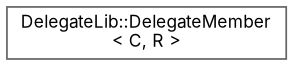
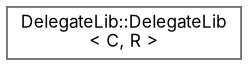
(147, 33) -> (124, 33)
